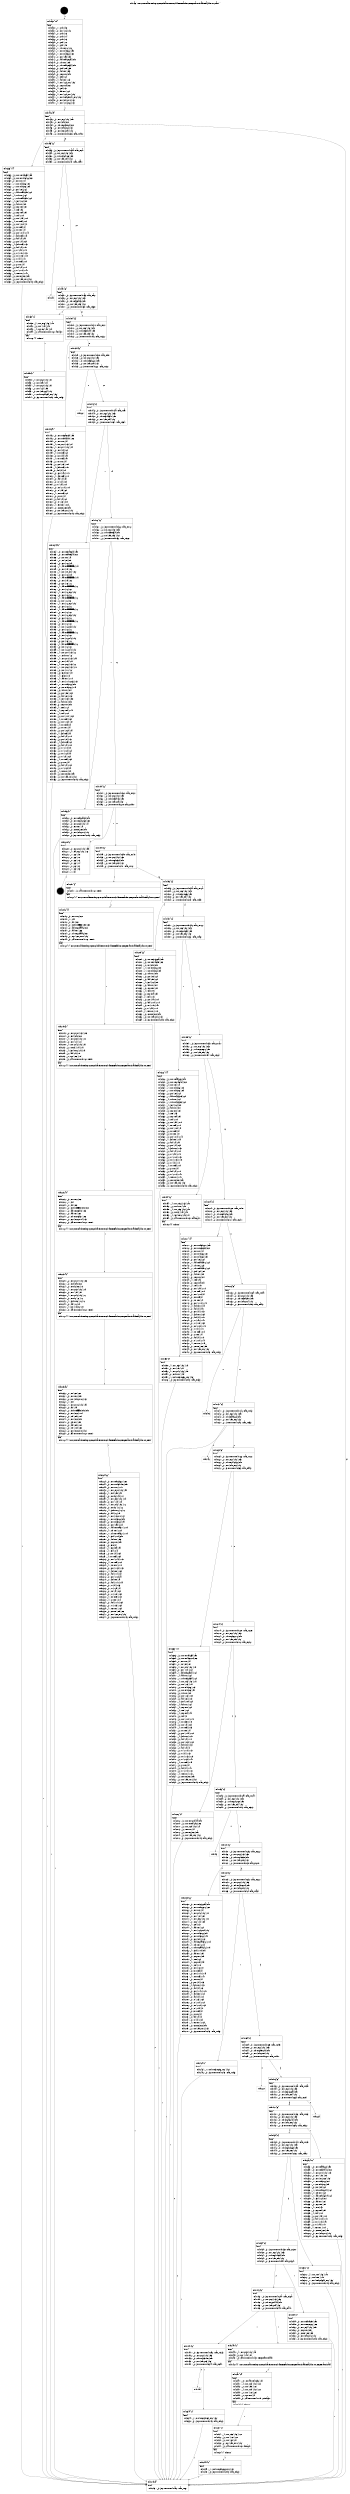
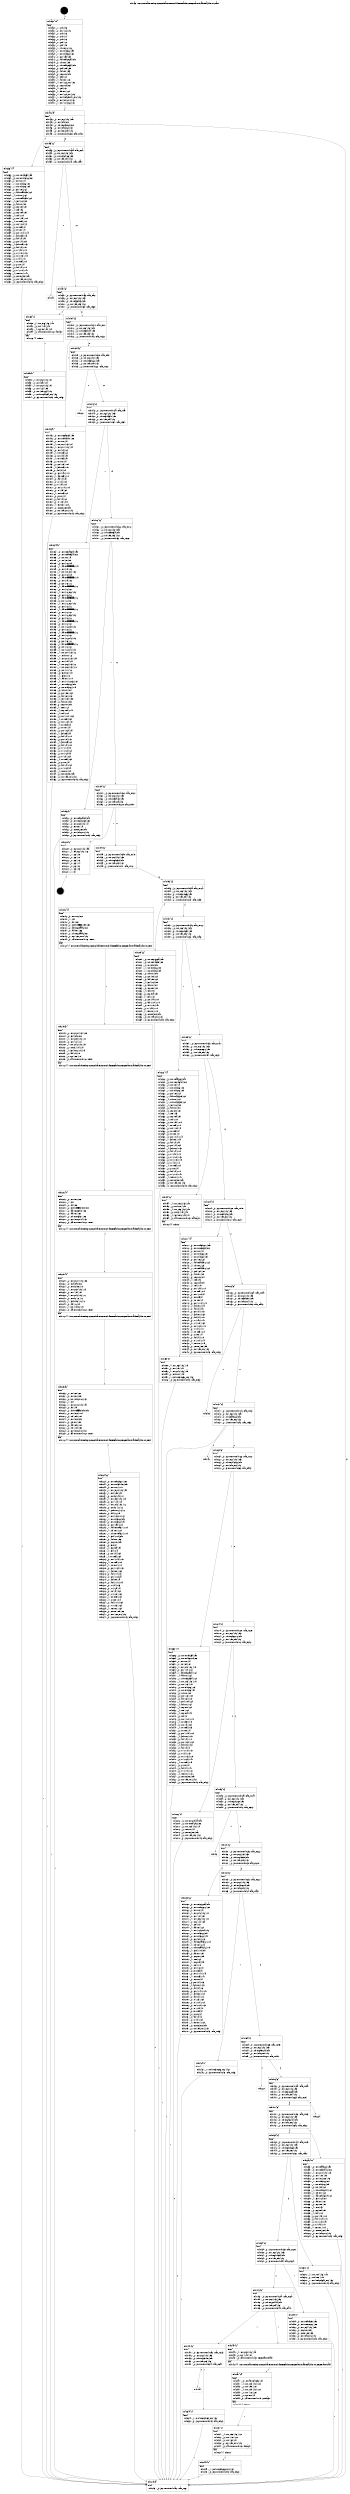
(113, 891) -> none
